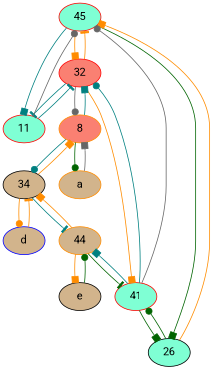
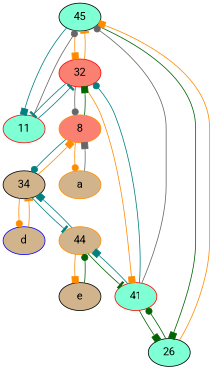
(80, 17) -> (80, 17)
(85, 105) -> (85, 105)
(75, 153) -> (75, 153)
(58, 214) -> (58, 214)
